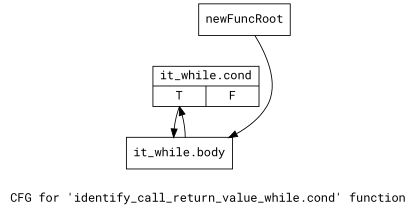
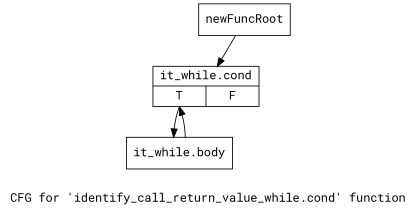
(272, 90) -> (229, 47)
